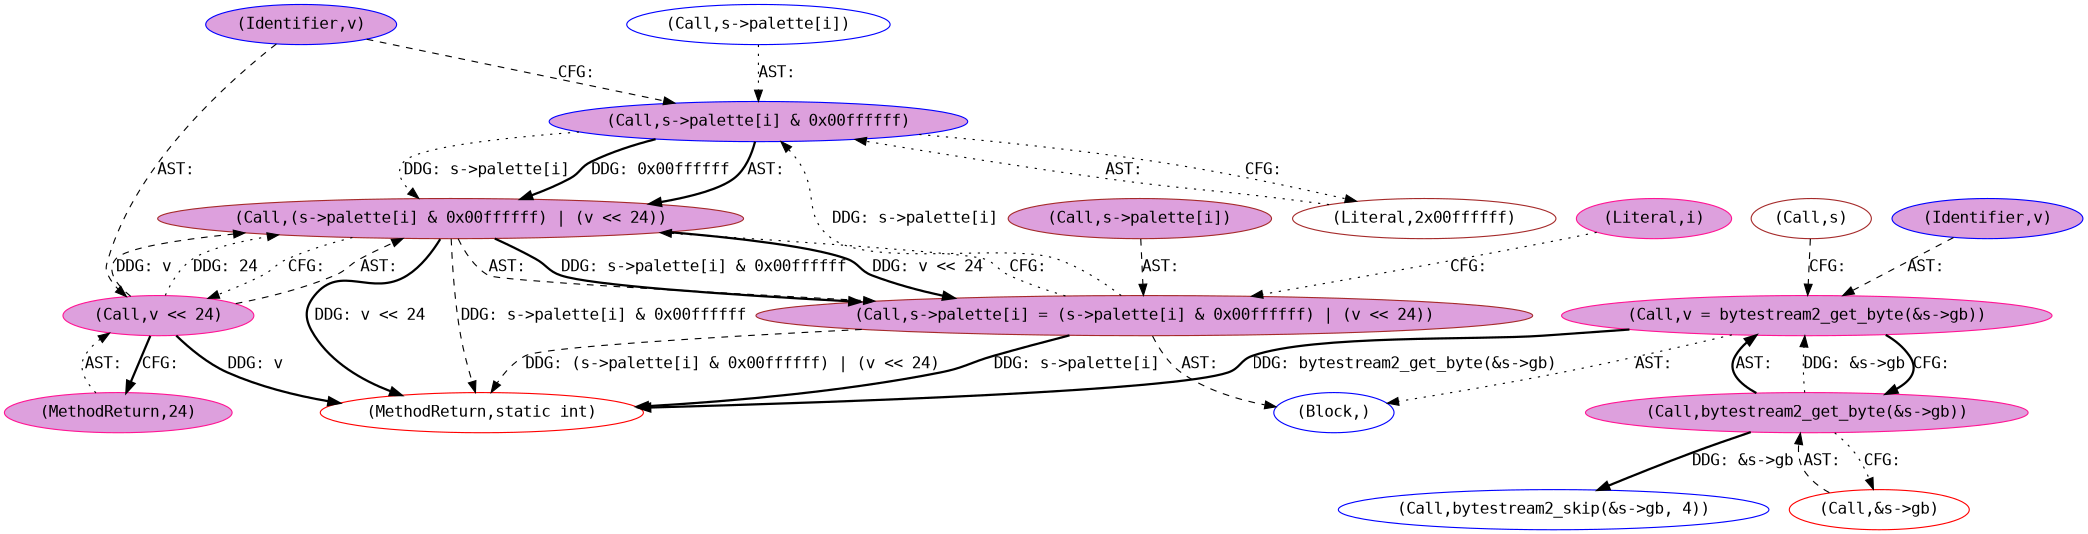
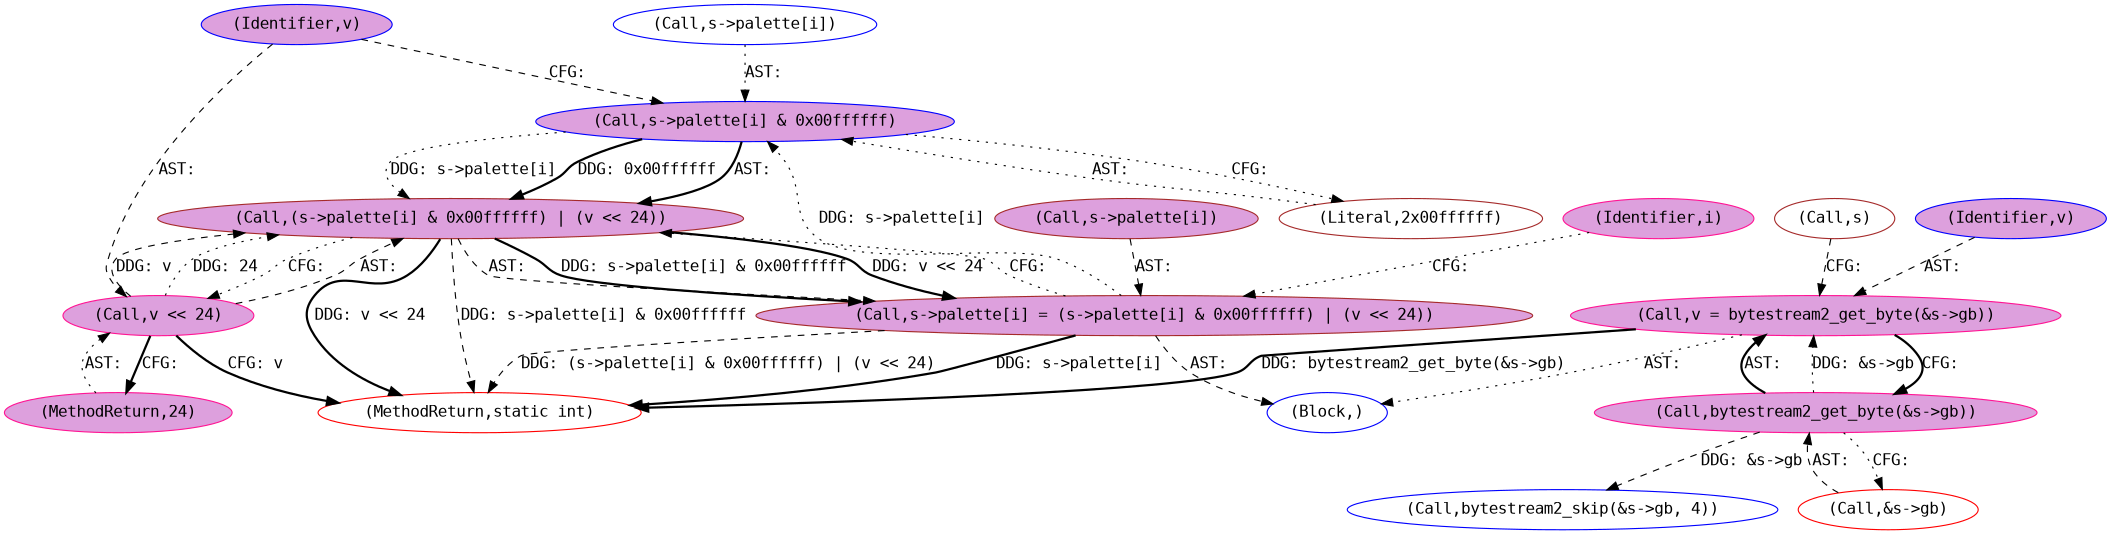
(1654, 219) -> (1658, 219)
(255, 364) -> (255, 364)
(1679, 458) -> (1688, 458)
